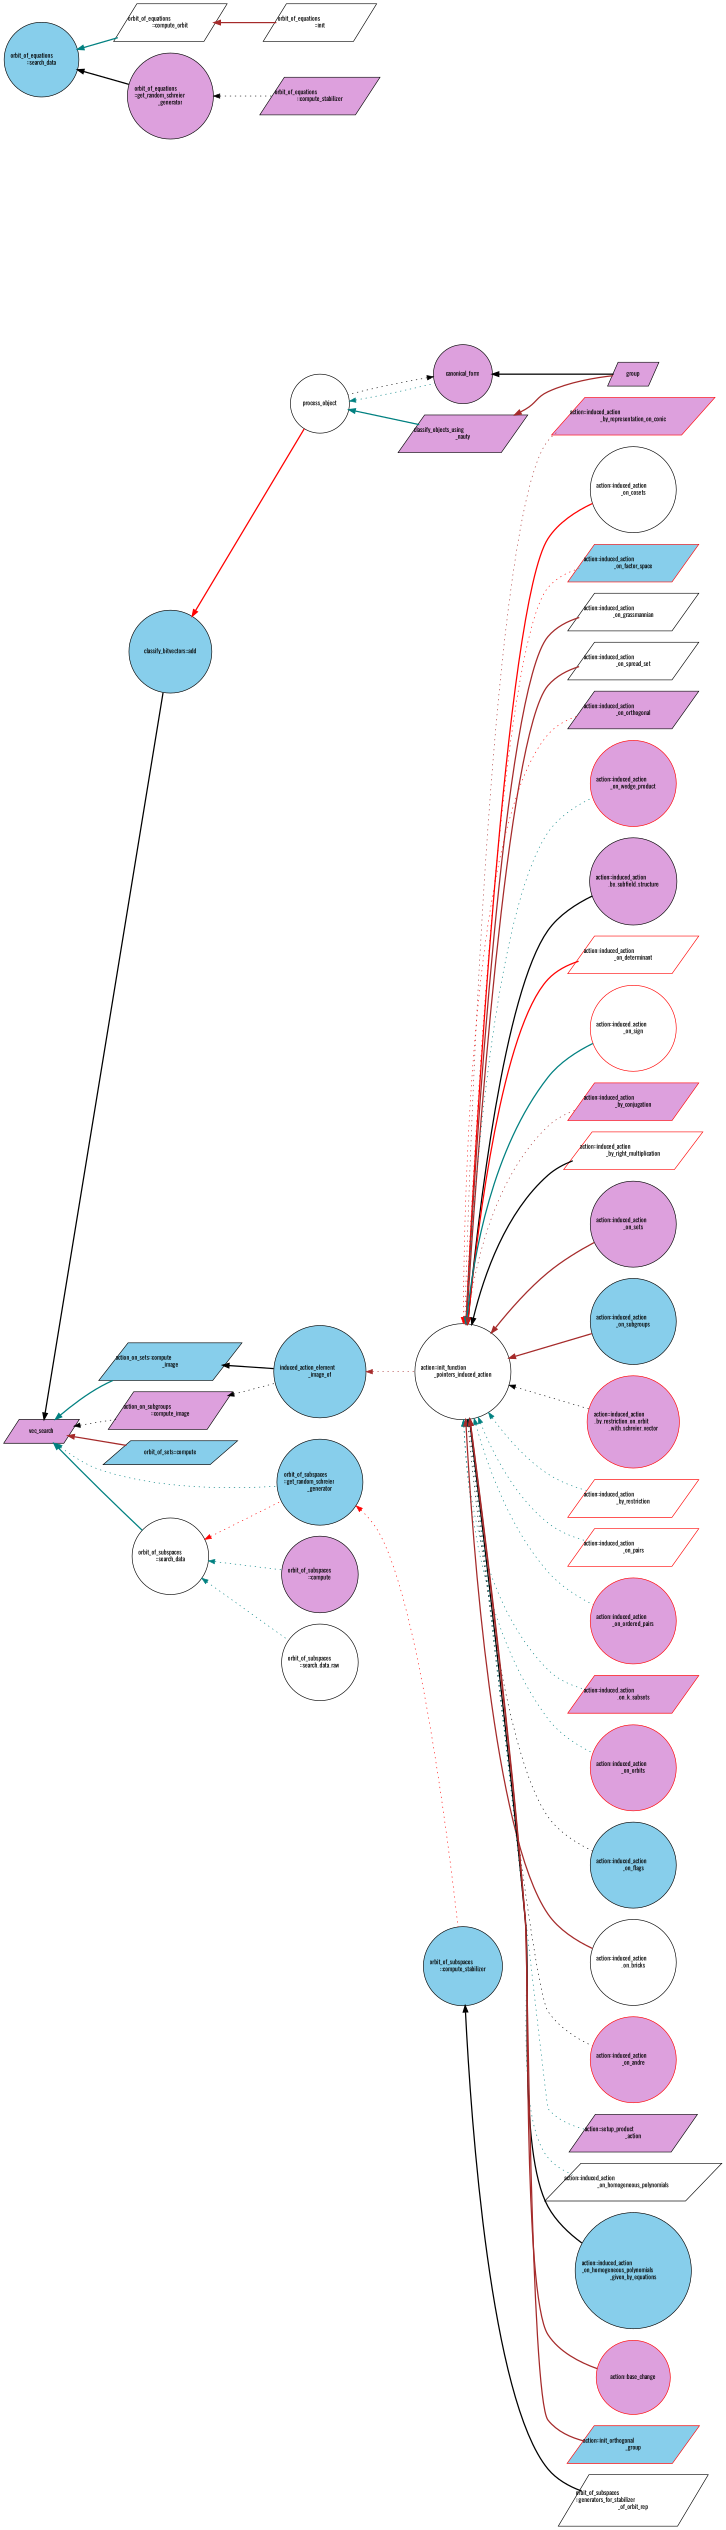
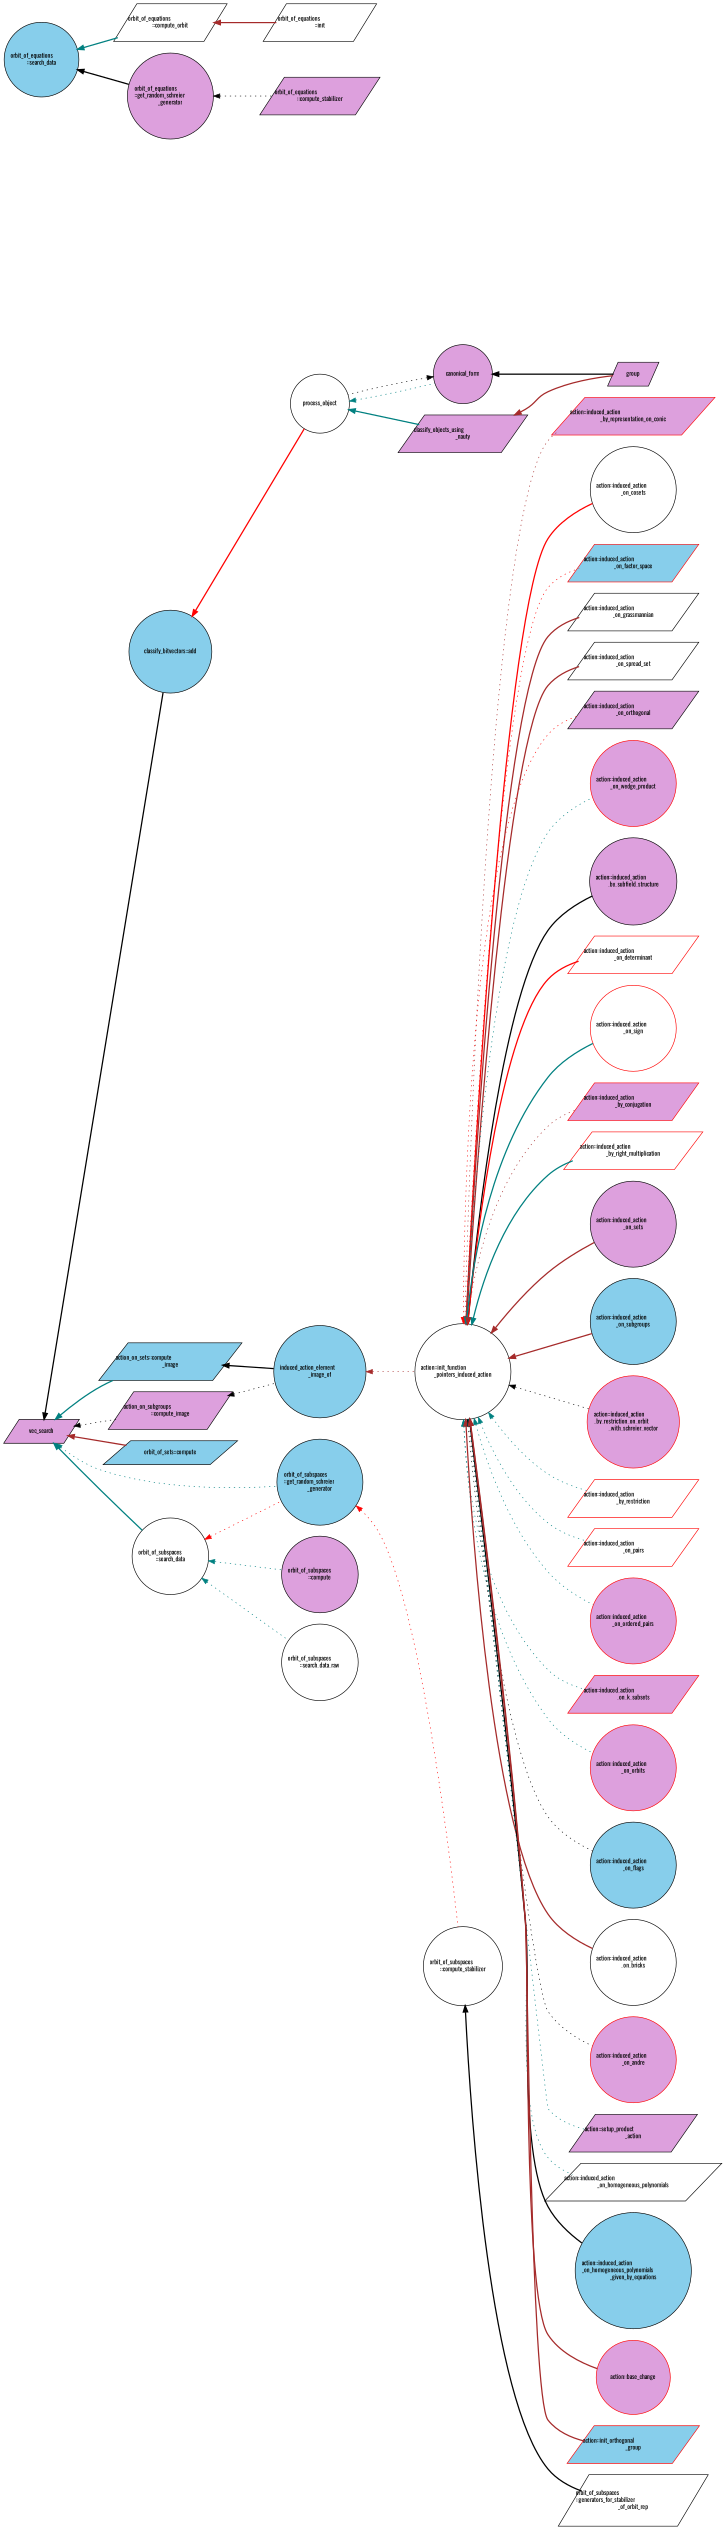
(507, 1228) -> (507, 1228)
(463, 1966) -> (463, 1966)
